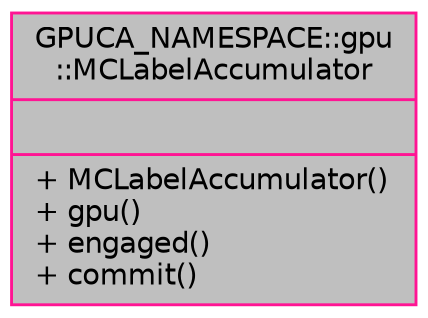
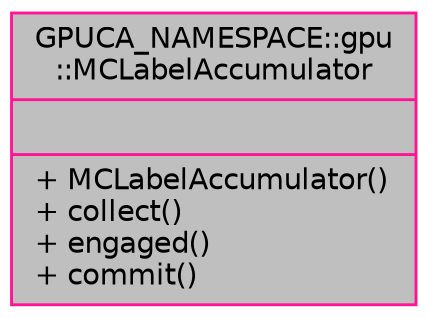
(88, 212) -> (110, 212)
